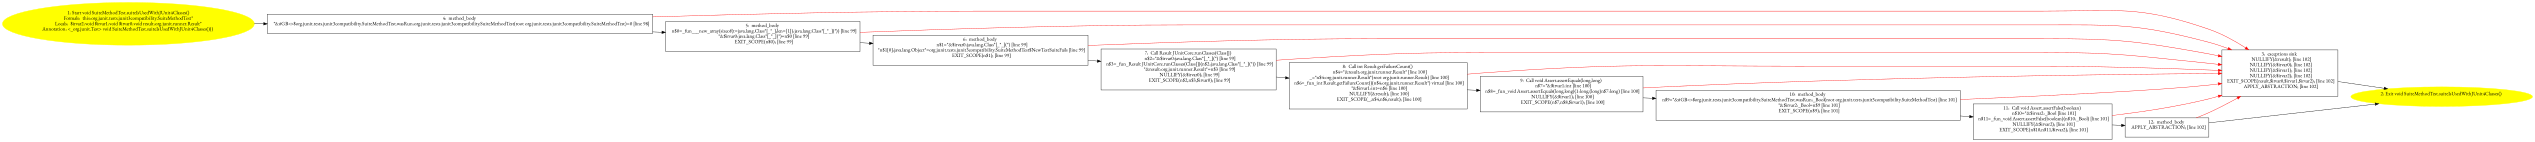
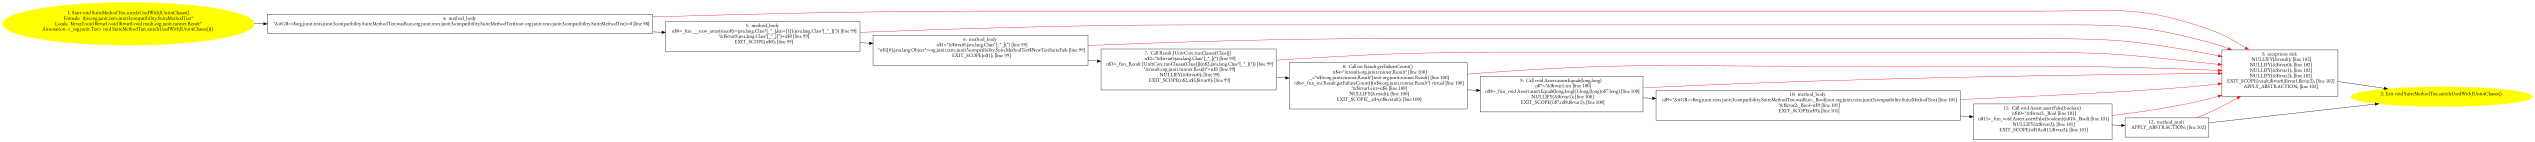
(2167, 127) -> (2167, 127)
